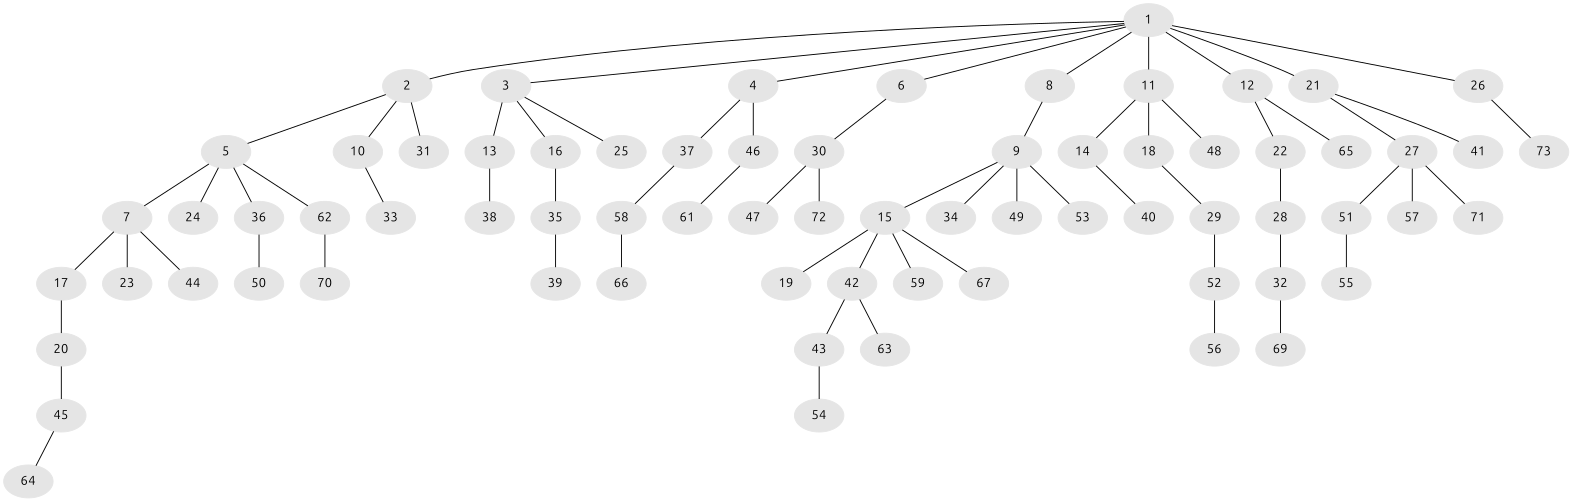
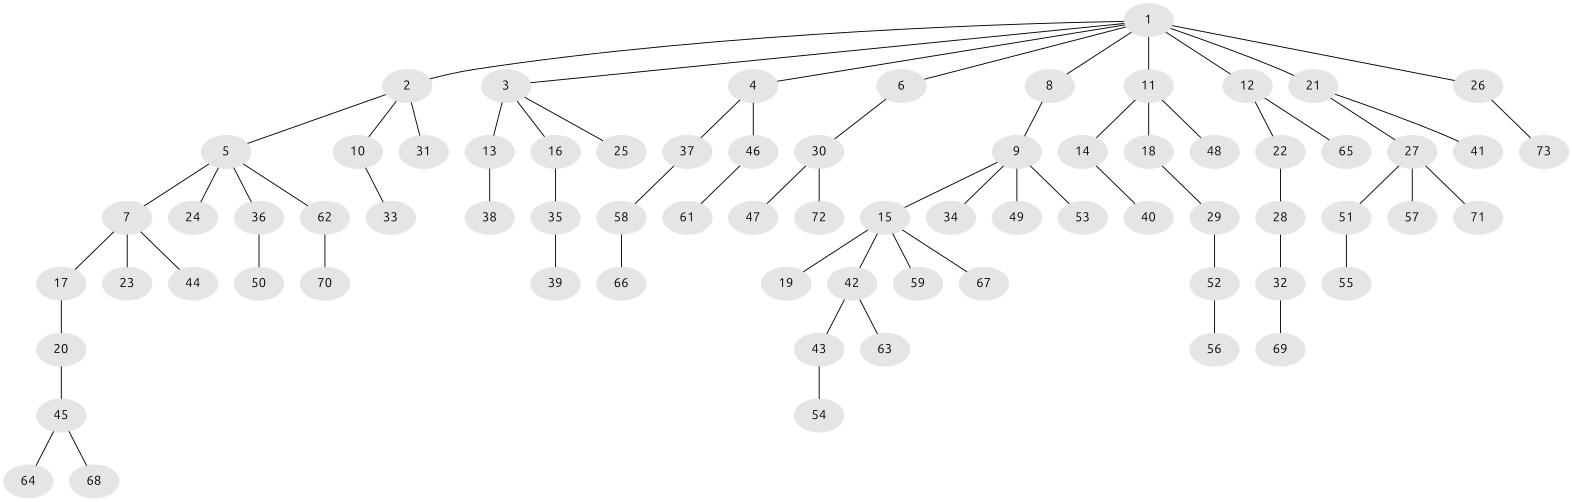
none -> (94, 481)
